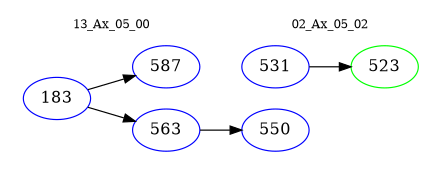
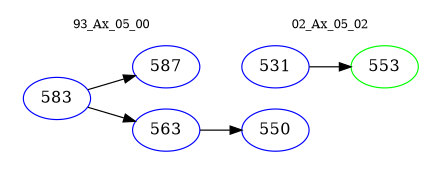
(112, 25) -> (112, 25)
(385, 67) -> (385, 67)
(57, 98) -> (57, 98)
